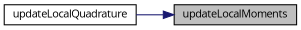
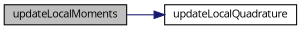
(150, 15) -> (140, 15)
